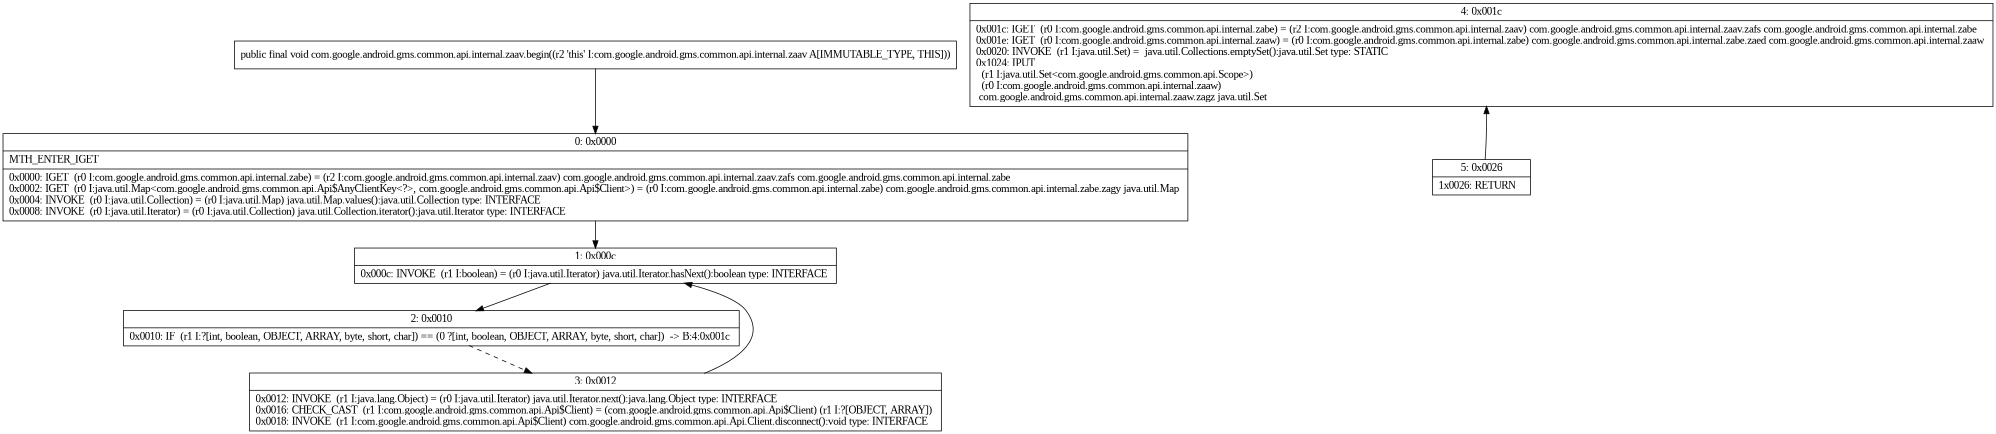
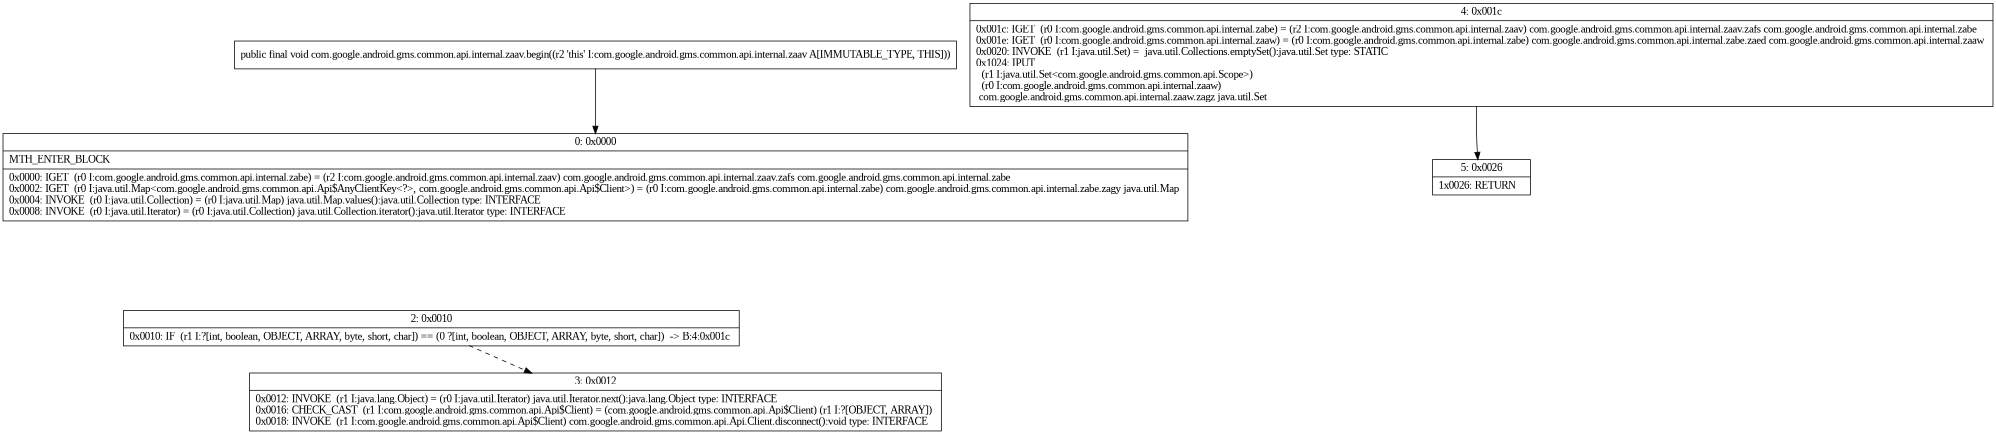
(1486, 137) -> (1476, 129)
(54, 160) -> (59, 160)
(595, 266) -> none
